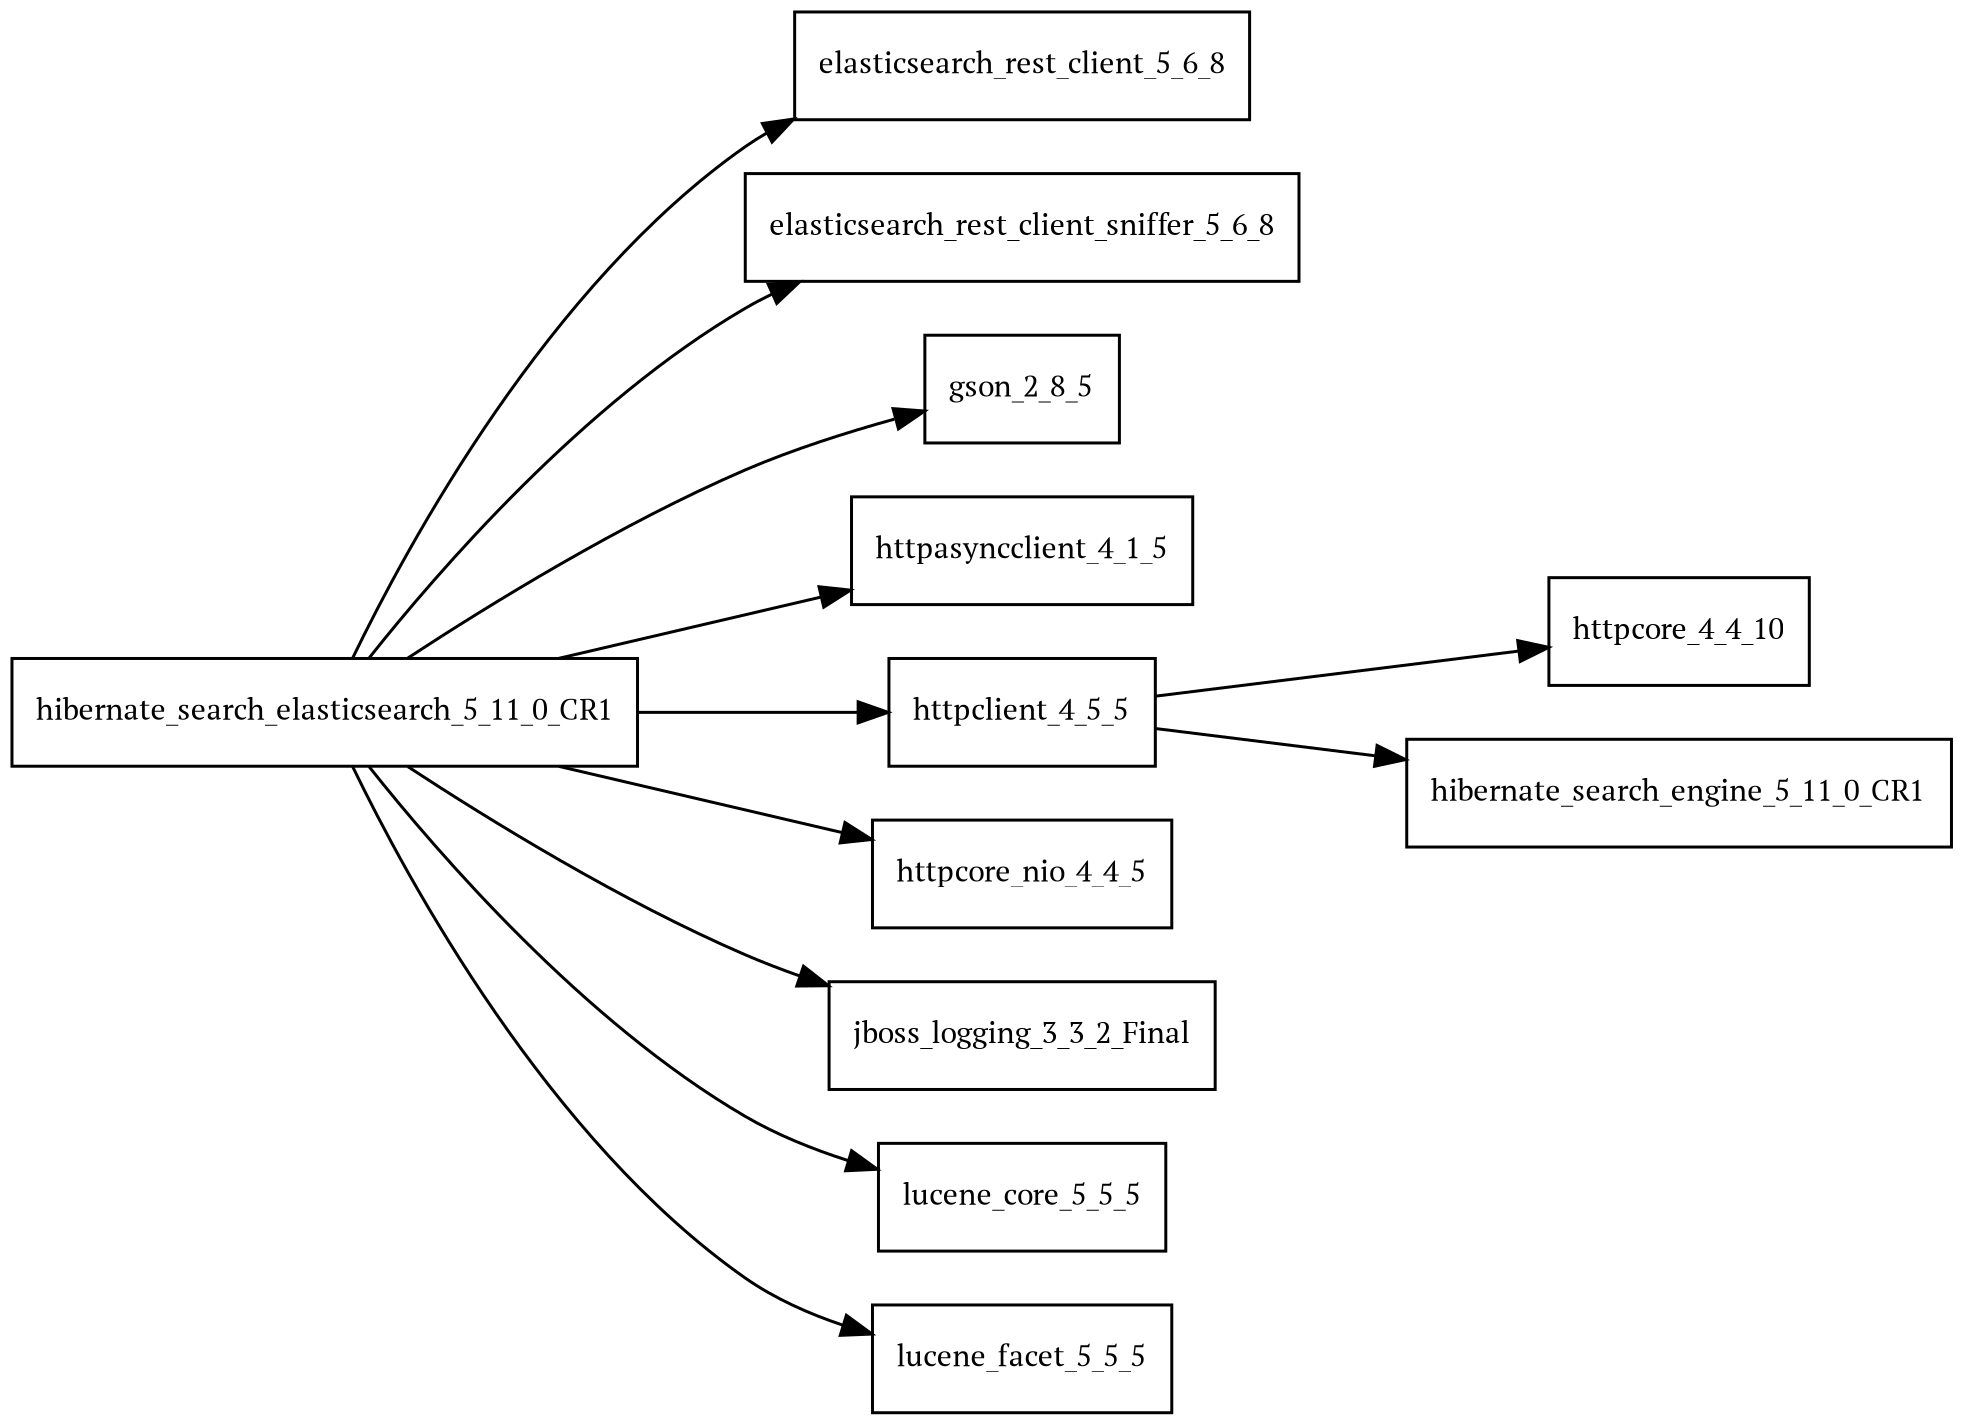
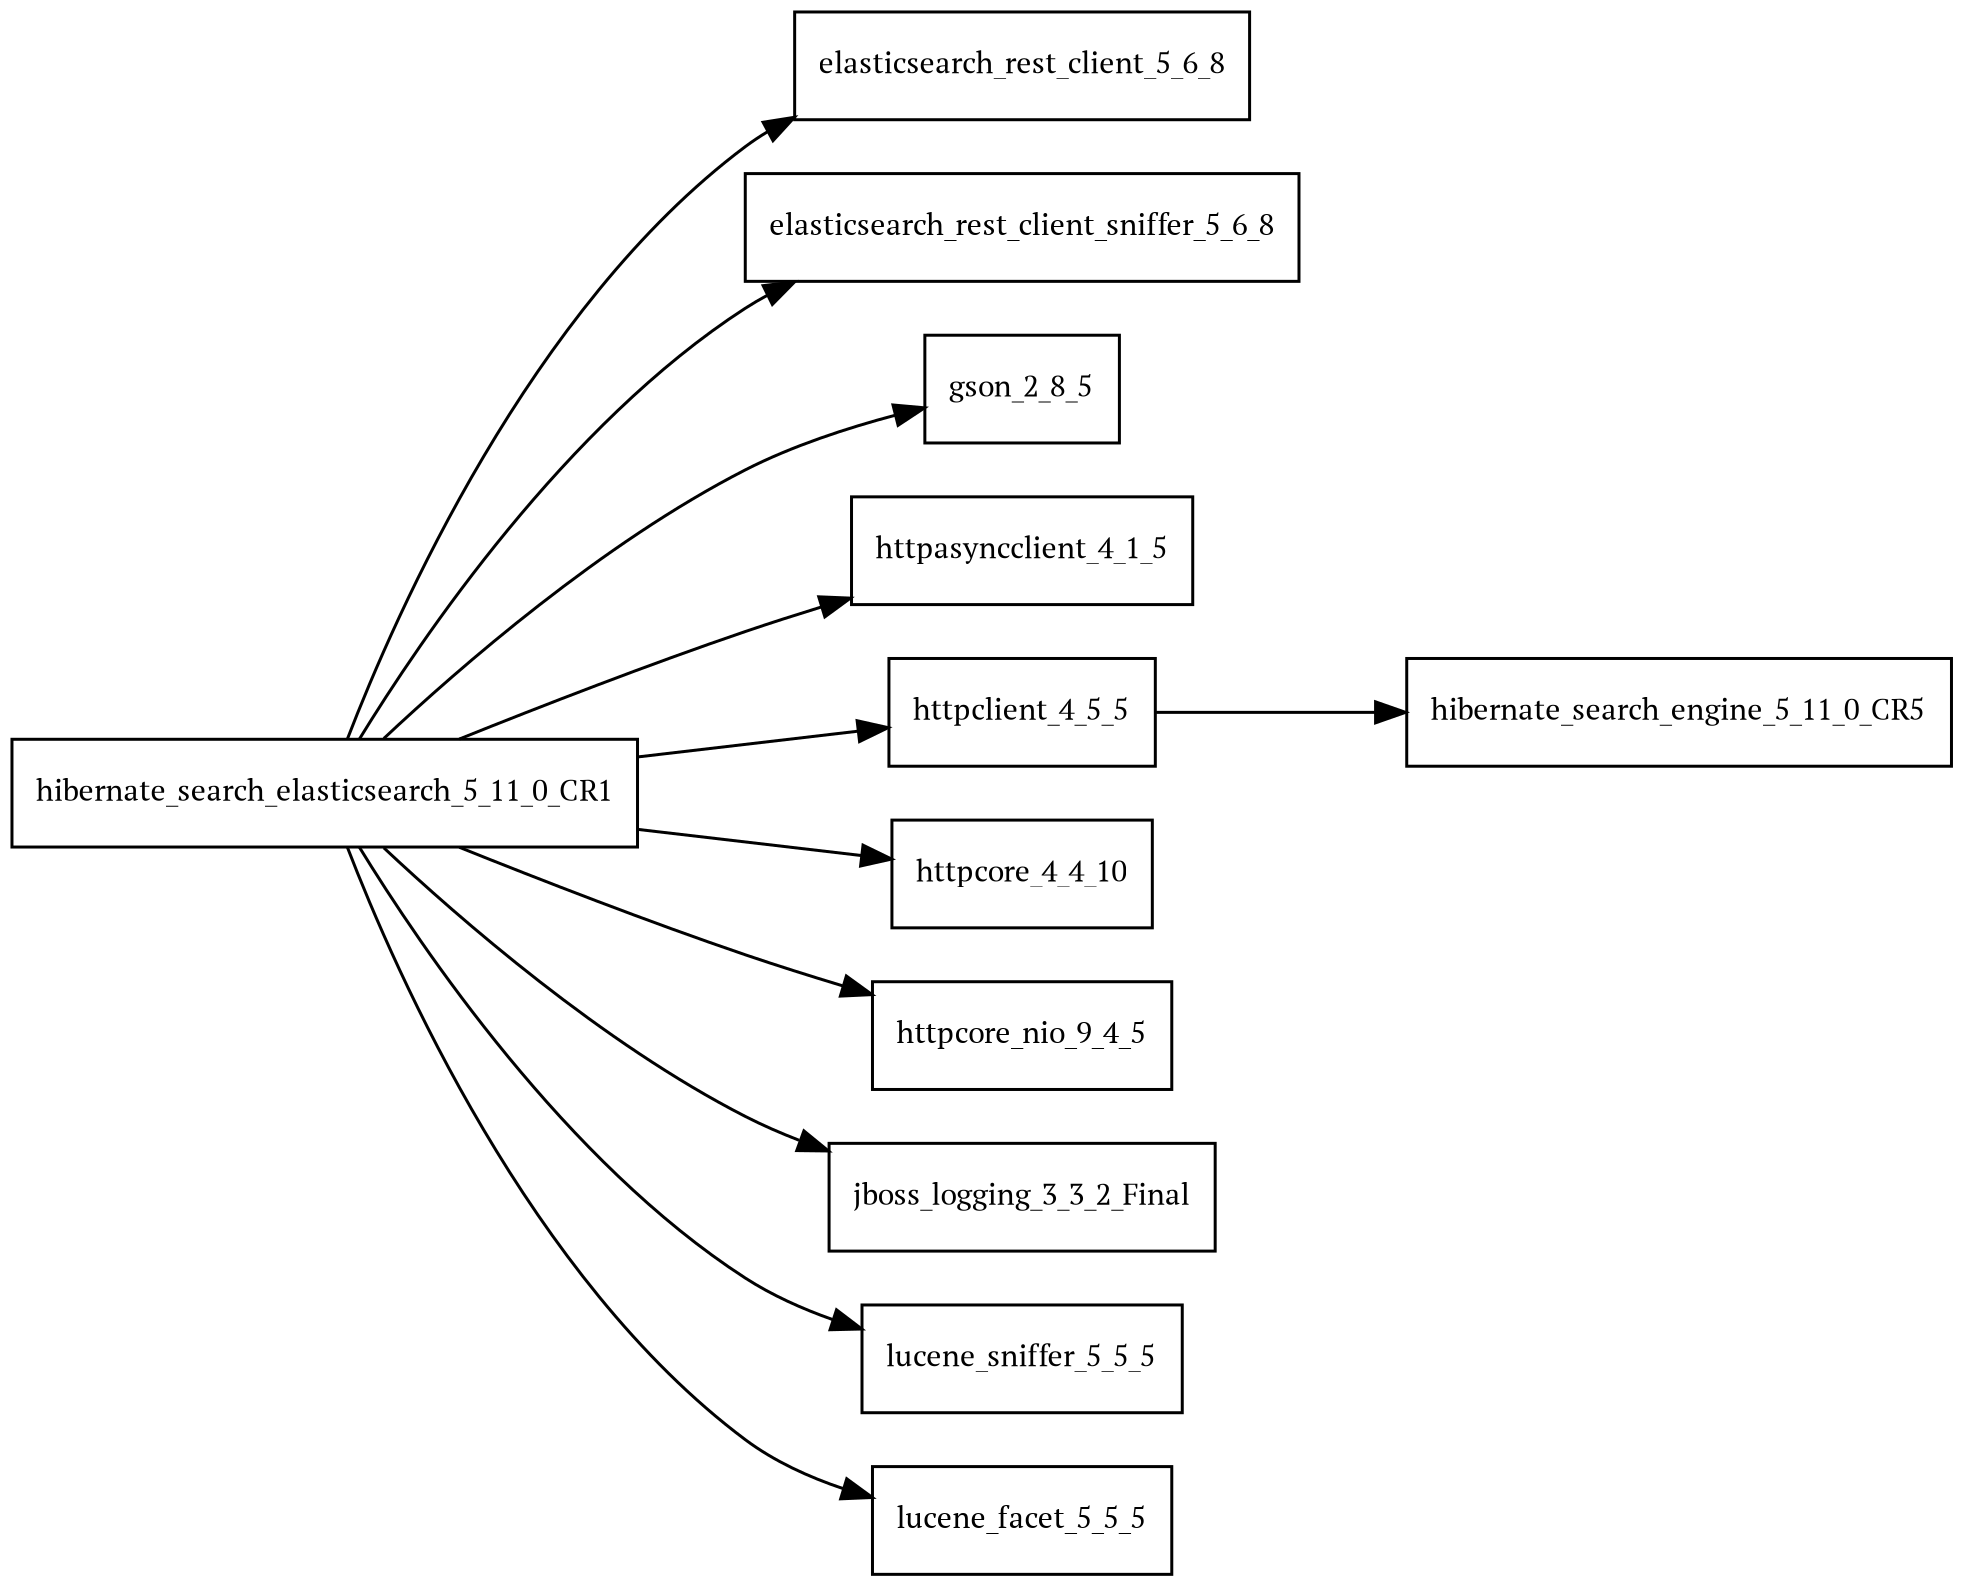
(1337, 674) -> (750, 842)
(1679, 793) -> (1679, 712)
(1022, 874) -> (1022, 1036)
(1022, 1197) -> (1022, 1359)
